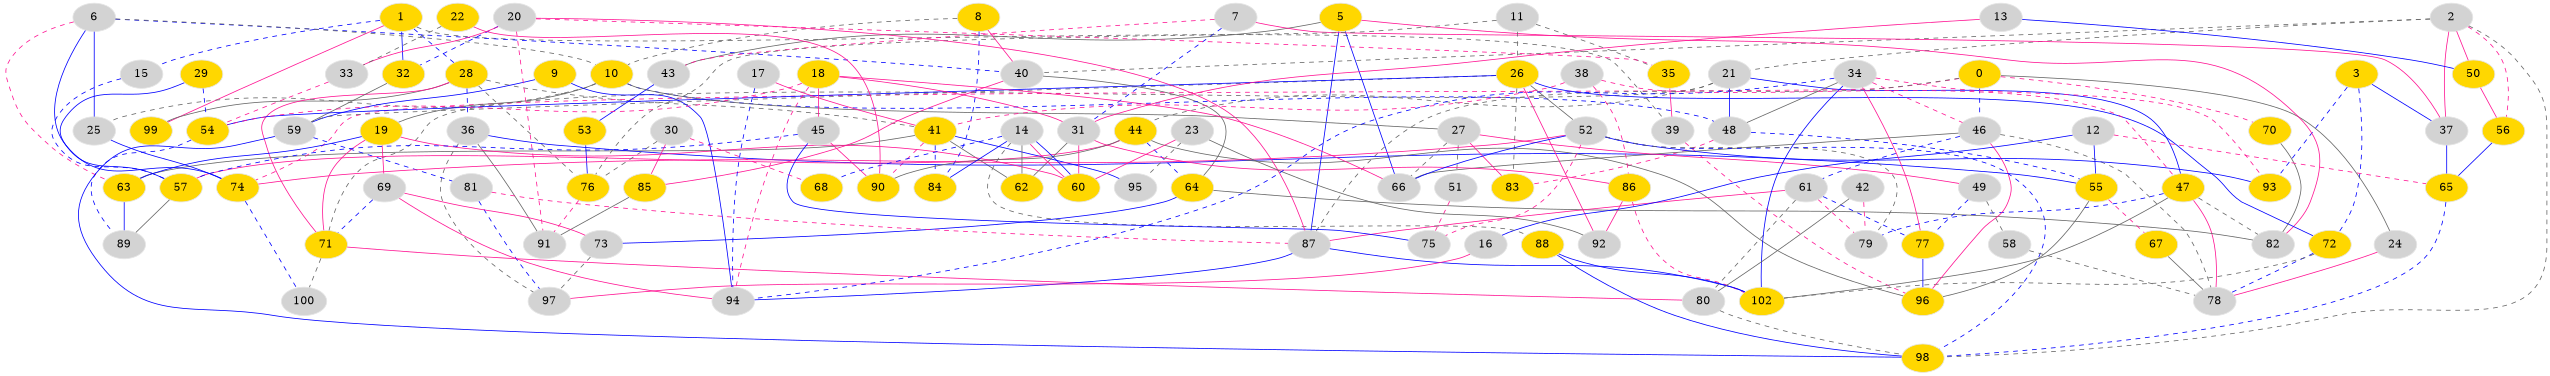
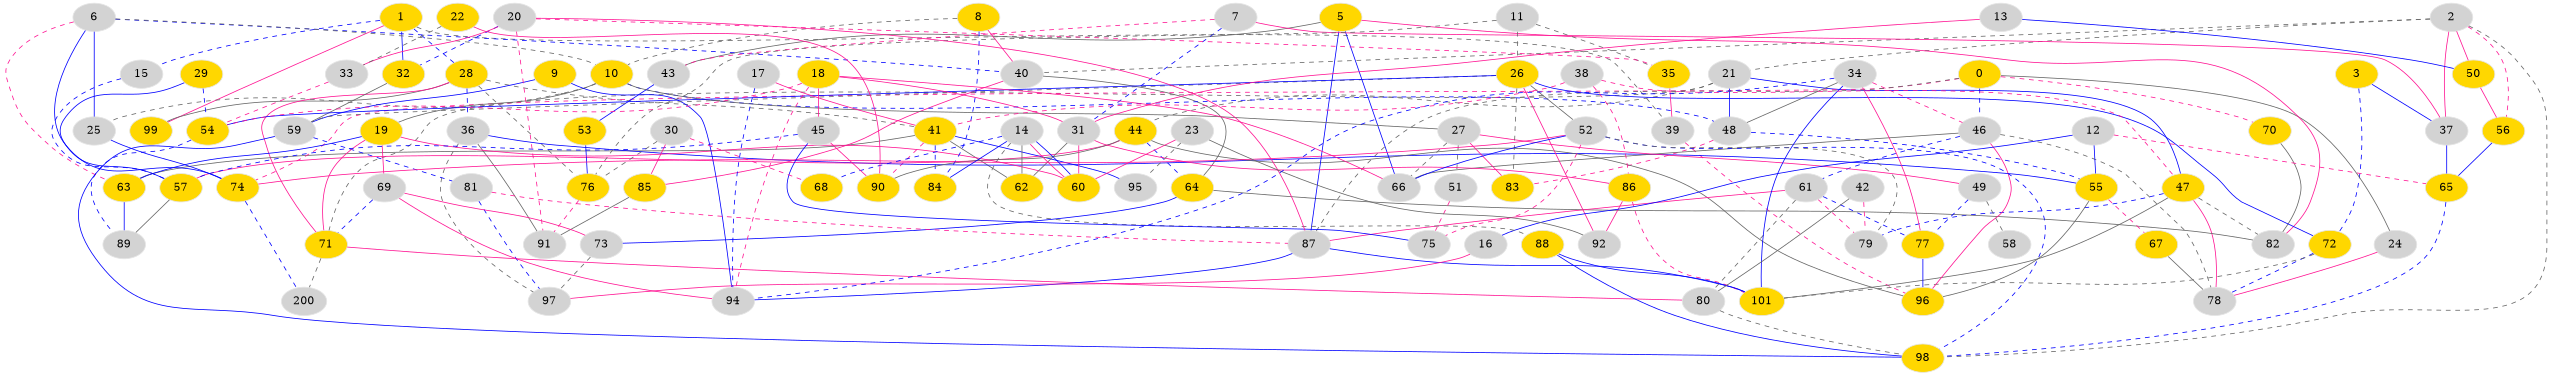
(2270, 188) -> none
(2112, 273) -> none
(304, 301) -> (304, 301)
(1762, 301) -> (1762, 301)
